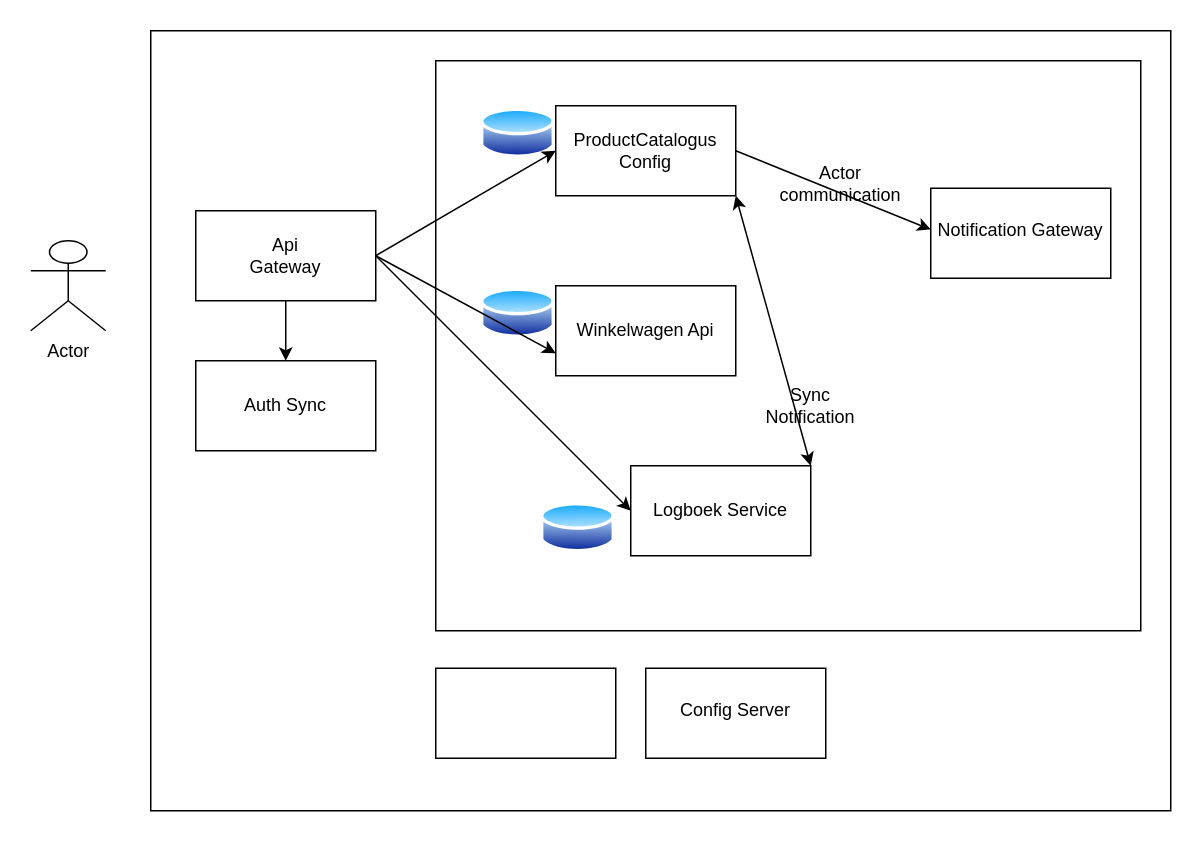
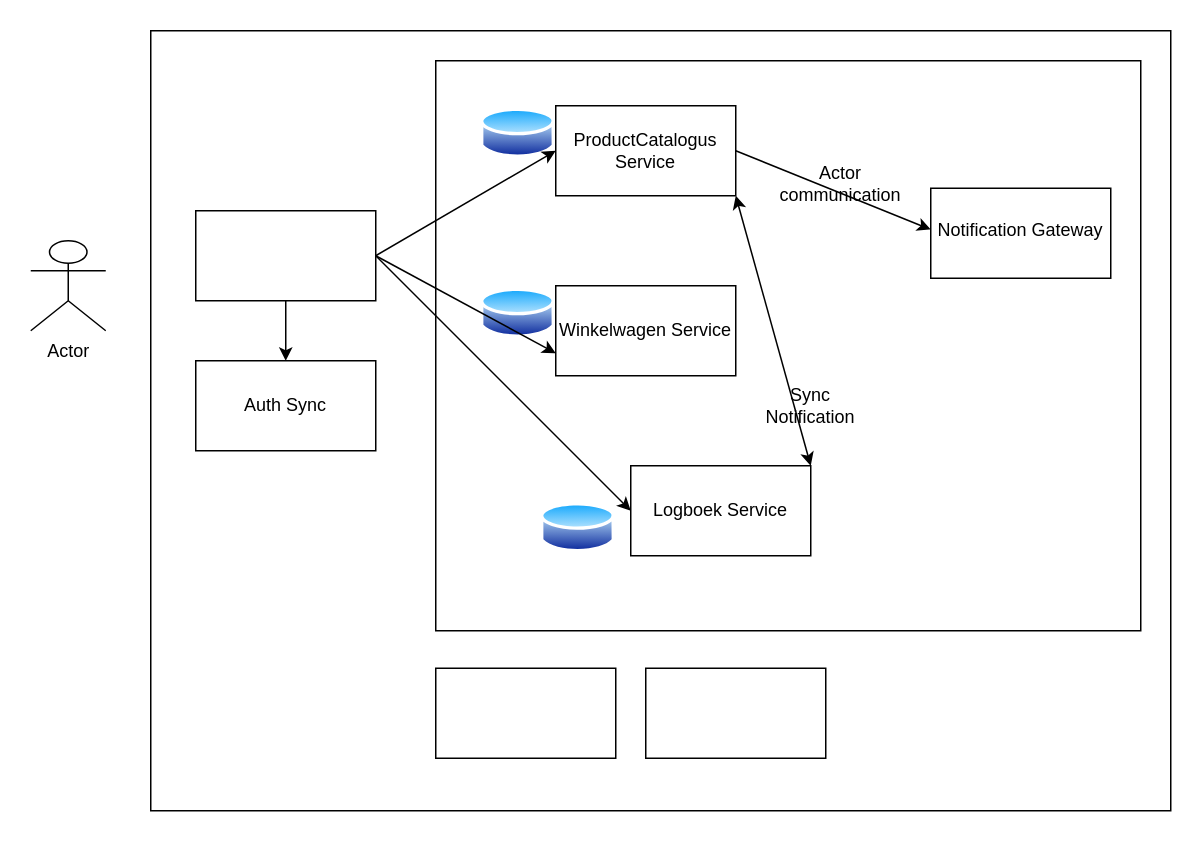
(646, 151) -> (646, 151)
(286, 256) -> none
(646, 331) -> (646, 331)
(736, 710) -> none
